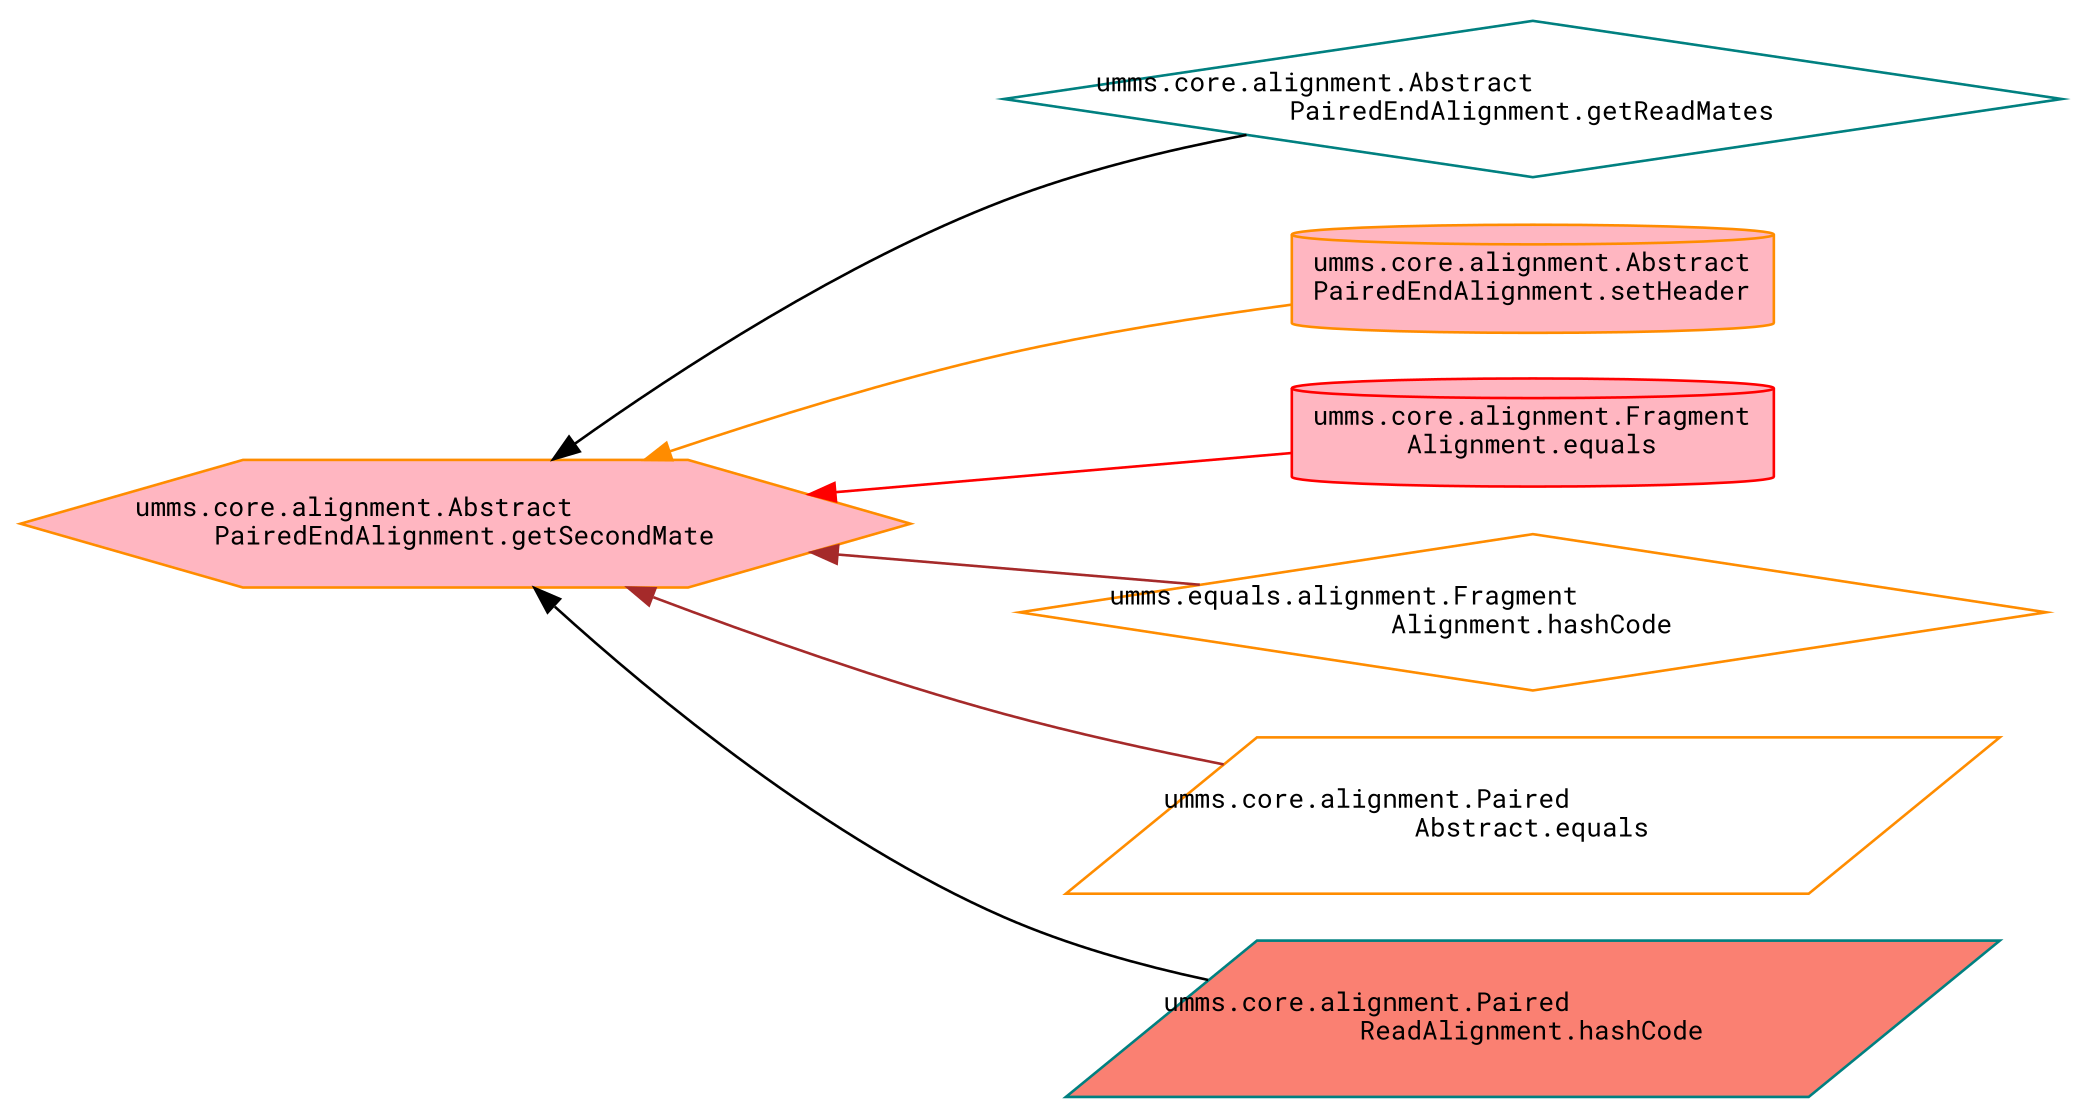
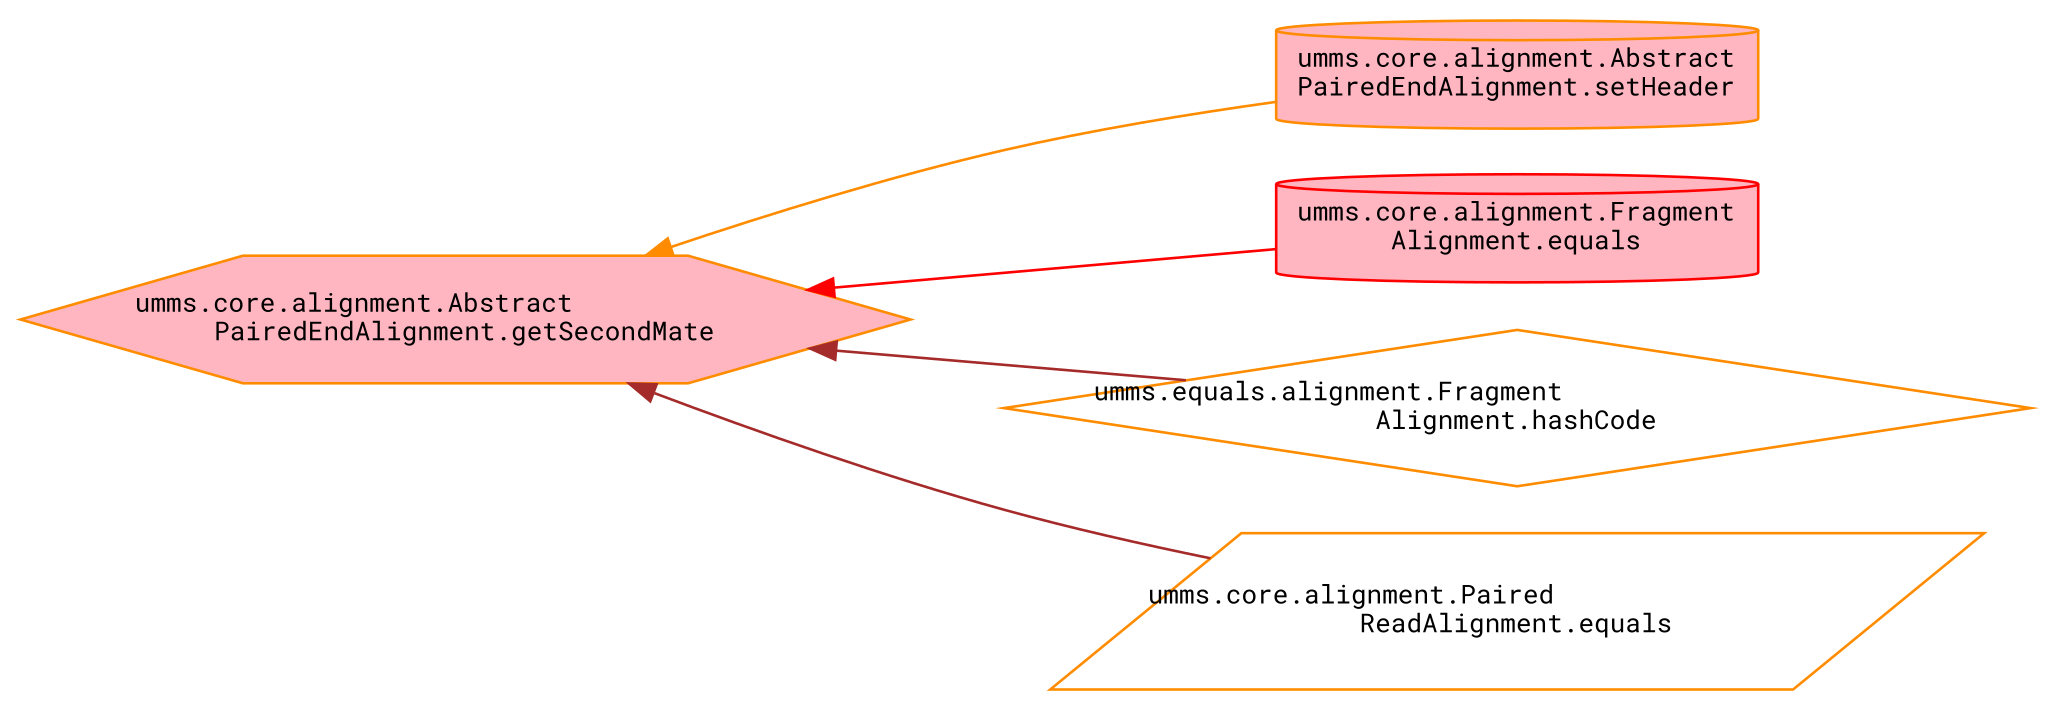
(1533, 99) -> none
(1533, 816) -> (1517, 611)
(1533, 1019) -> none
